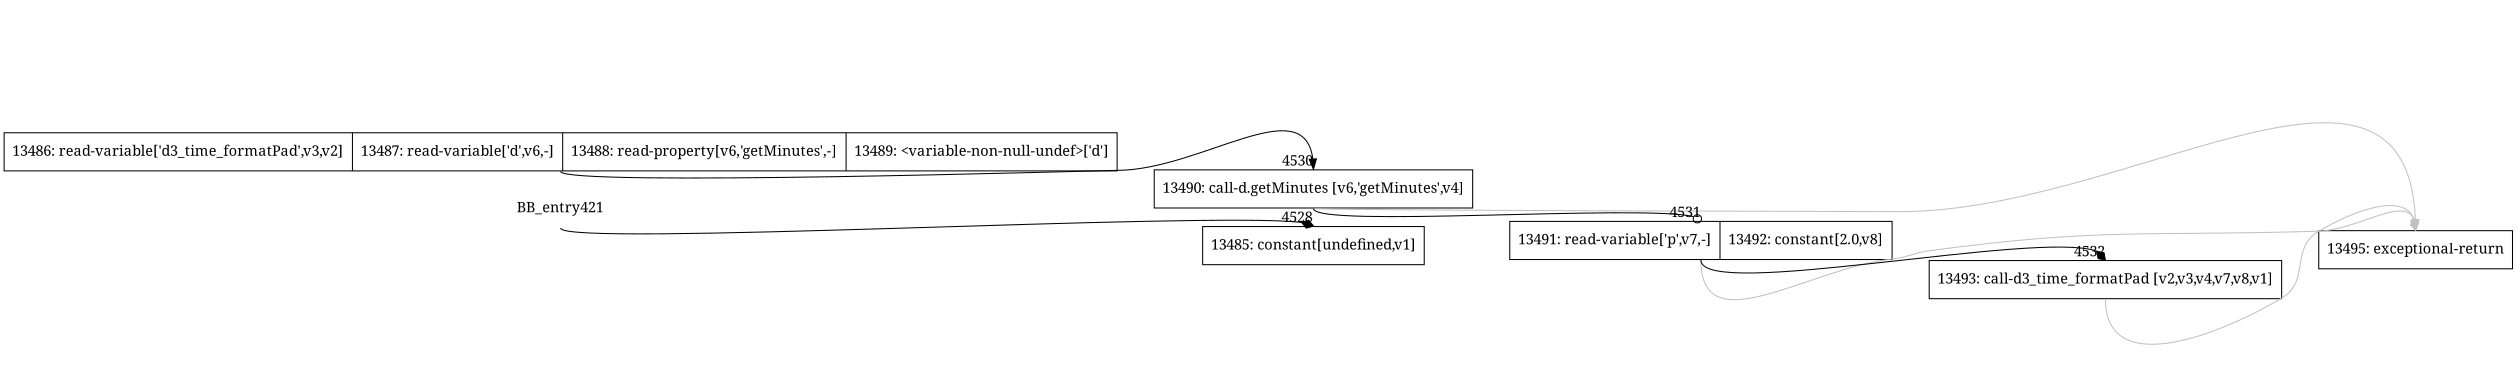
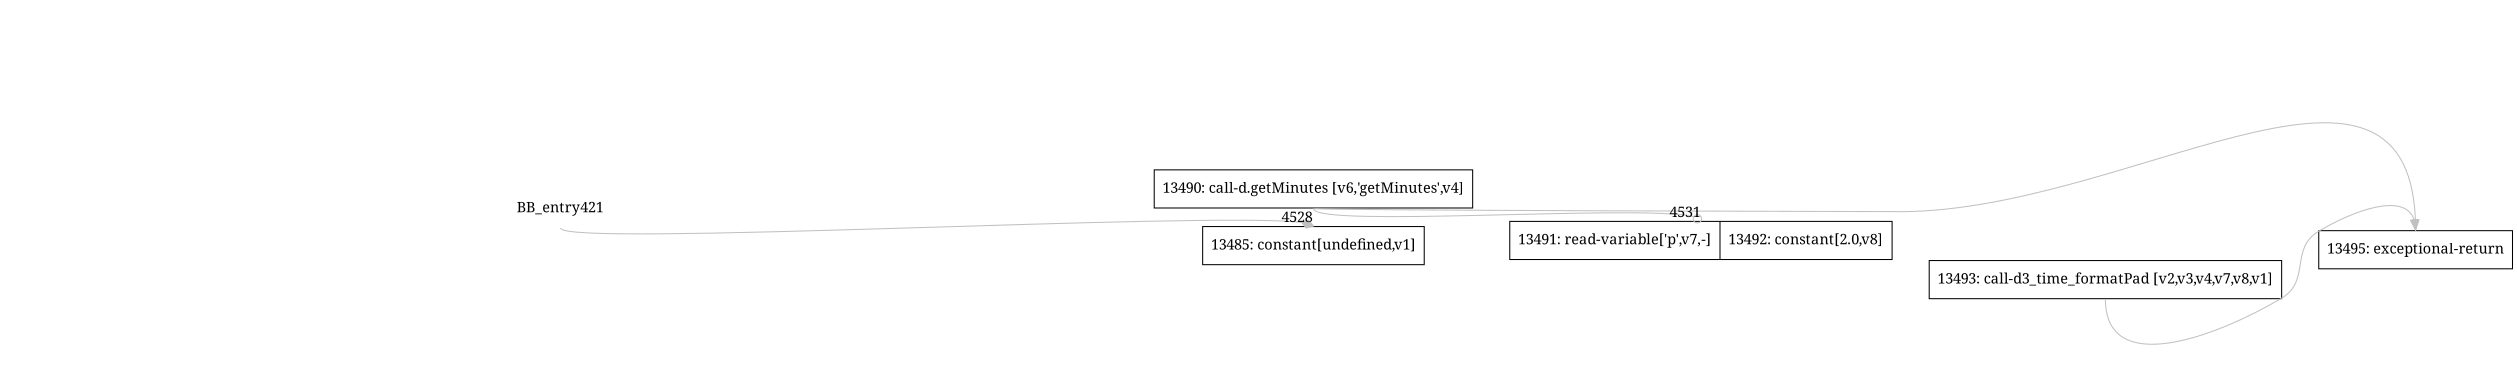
(561, 152) -> none
(1427, 216) -> (1427, 216)
(931, 227) -> (931, 227)
(2043, 238) -> none
(1927, 257) -> none
